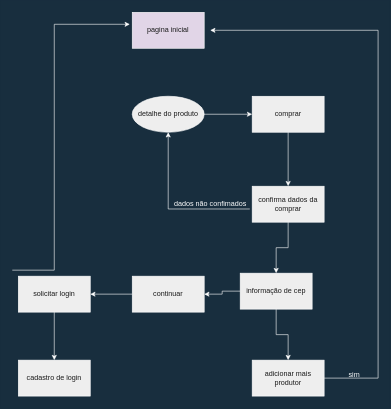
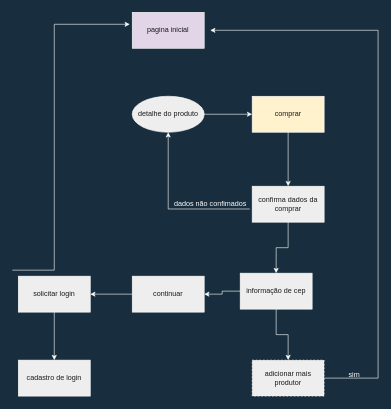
(288, 114) -> (288, 114)
(288, 378) -> (288, 378)
